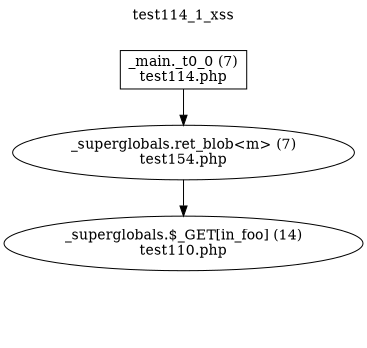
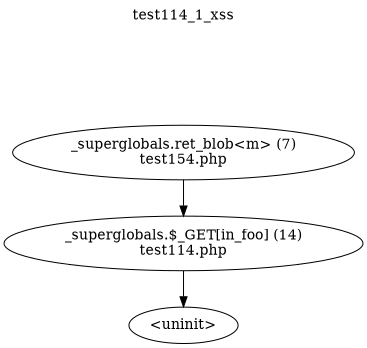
(184, 70) -> none
(184, 243) -> (184, 243)
none -> (184, 325)
